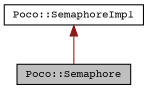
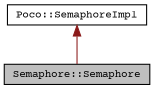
(74, 74) -> (77, 74)
